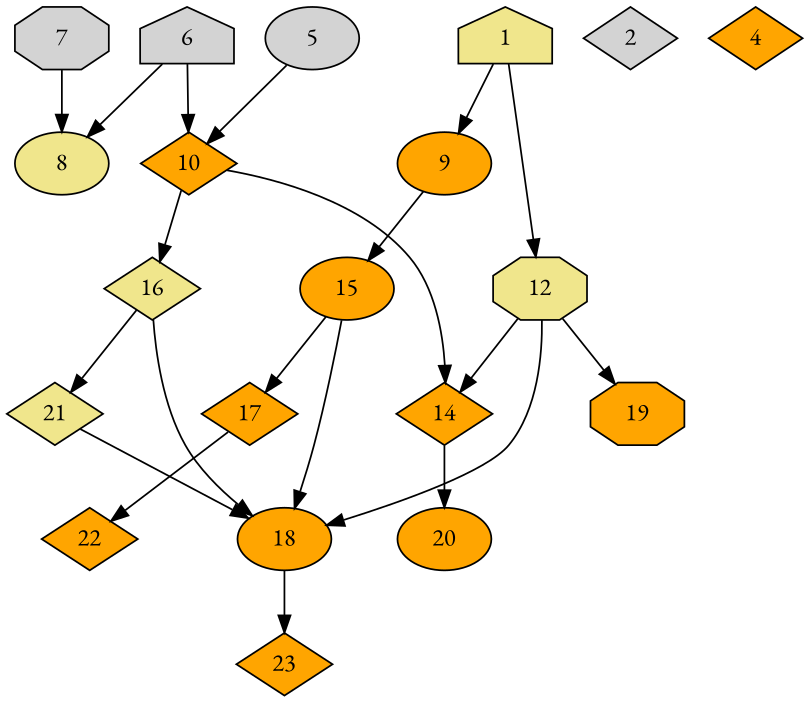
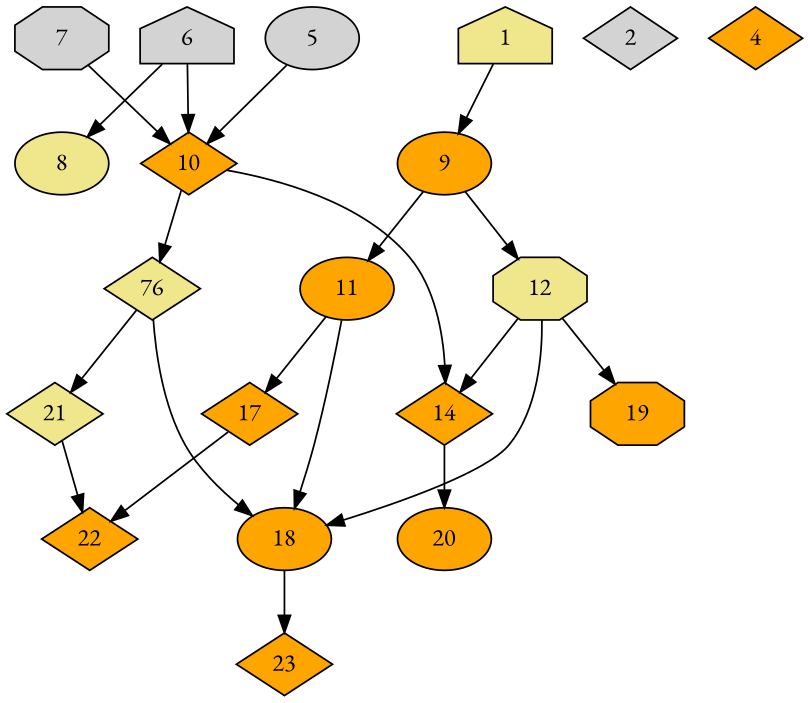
(62, 92) -> (116, 92)
(521, 152) -> (486, 218)
(152, 289) -> (152, 289)
(347, 289) -> (347, 289)
(156, 469) -> (70, 468)
